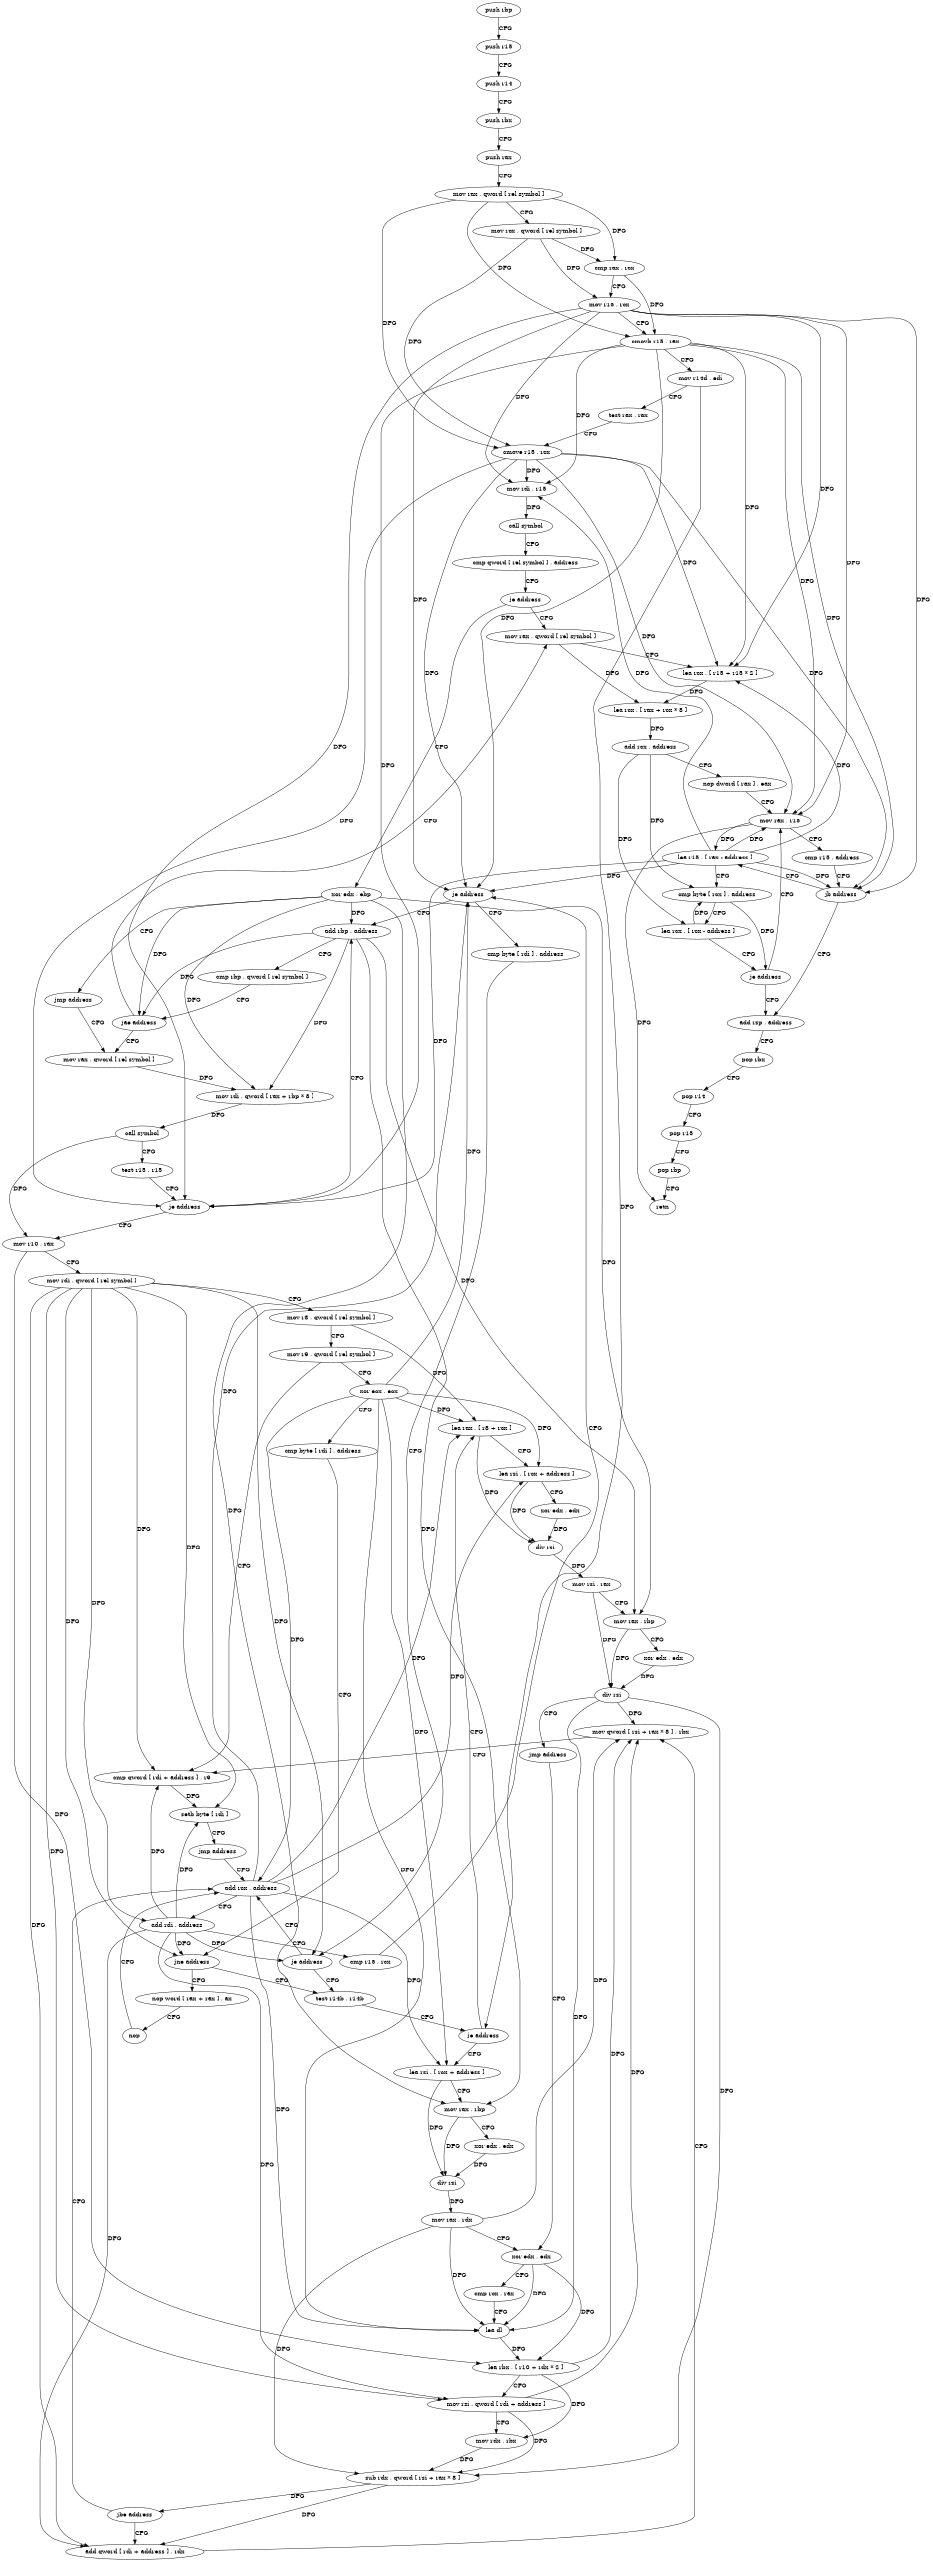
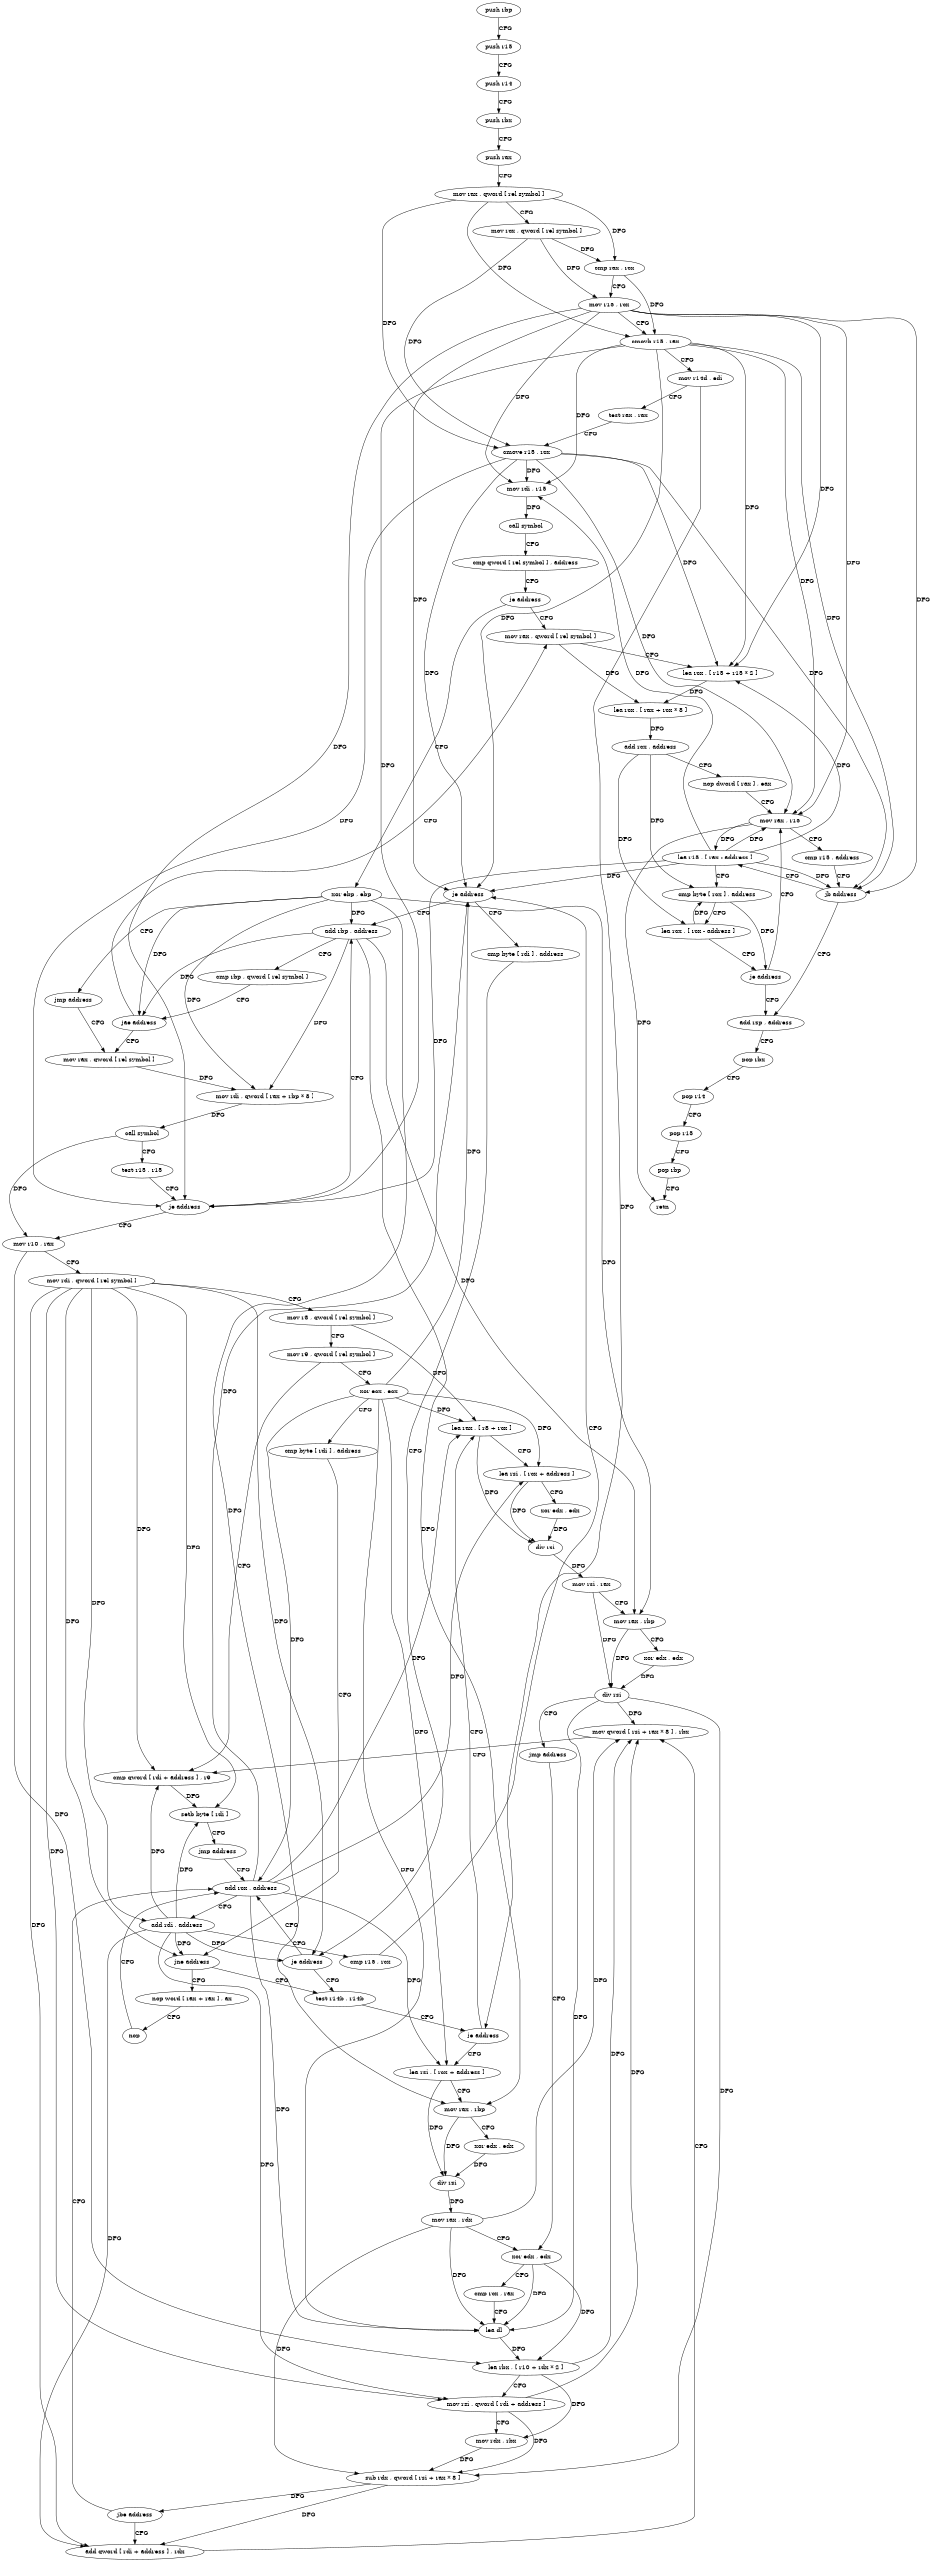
(351, 895) -> (351, 895)
